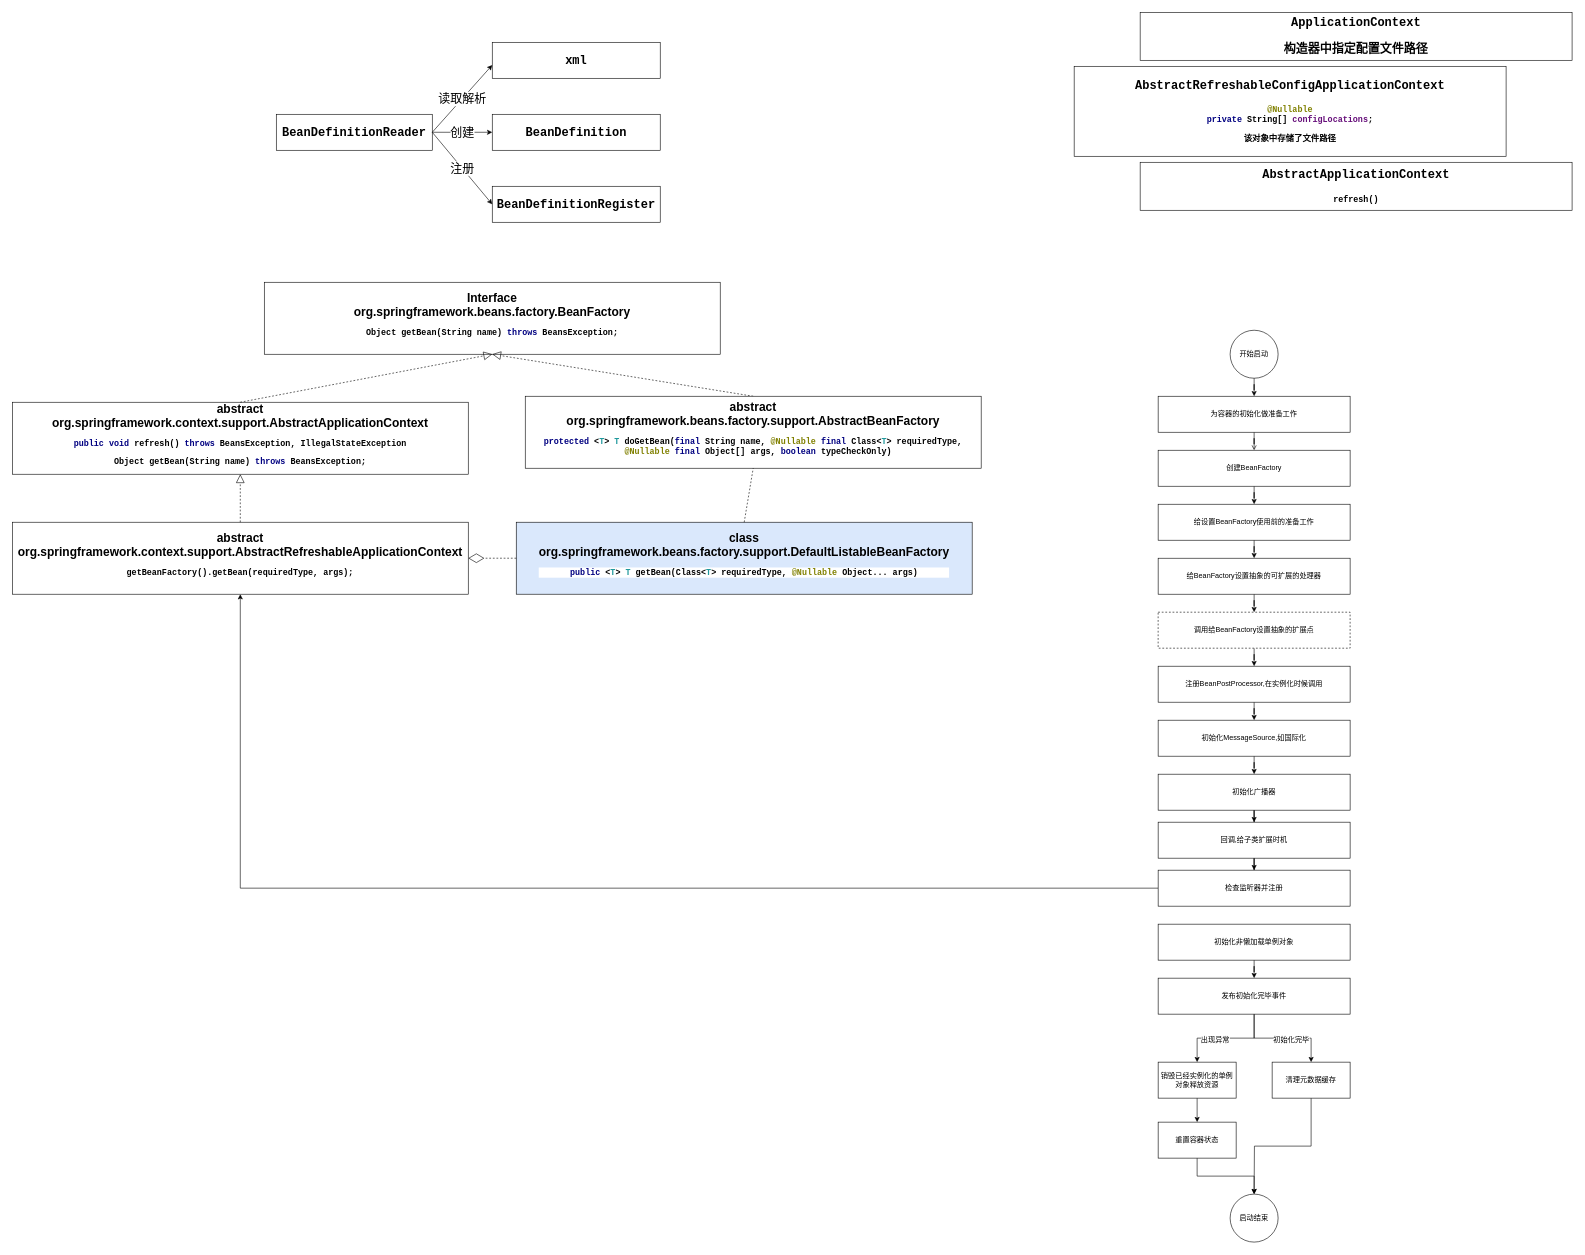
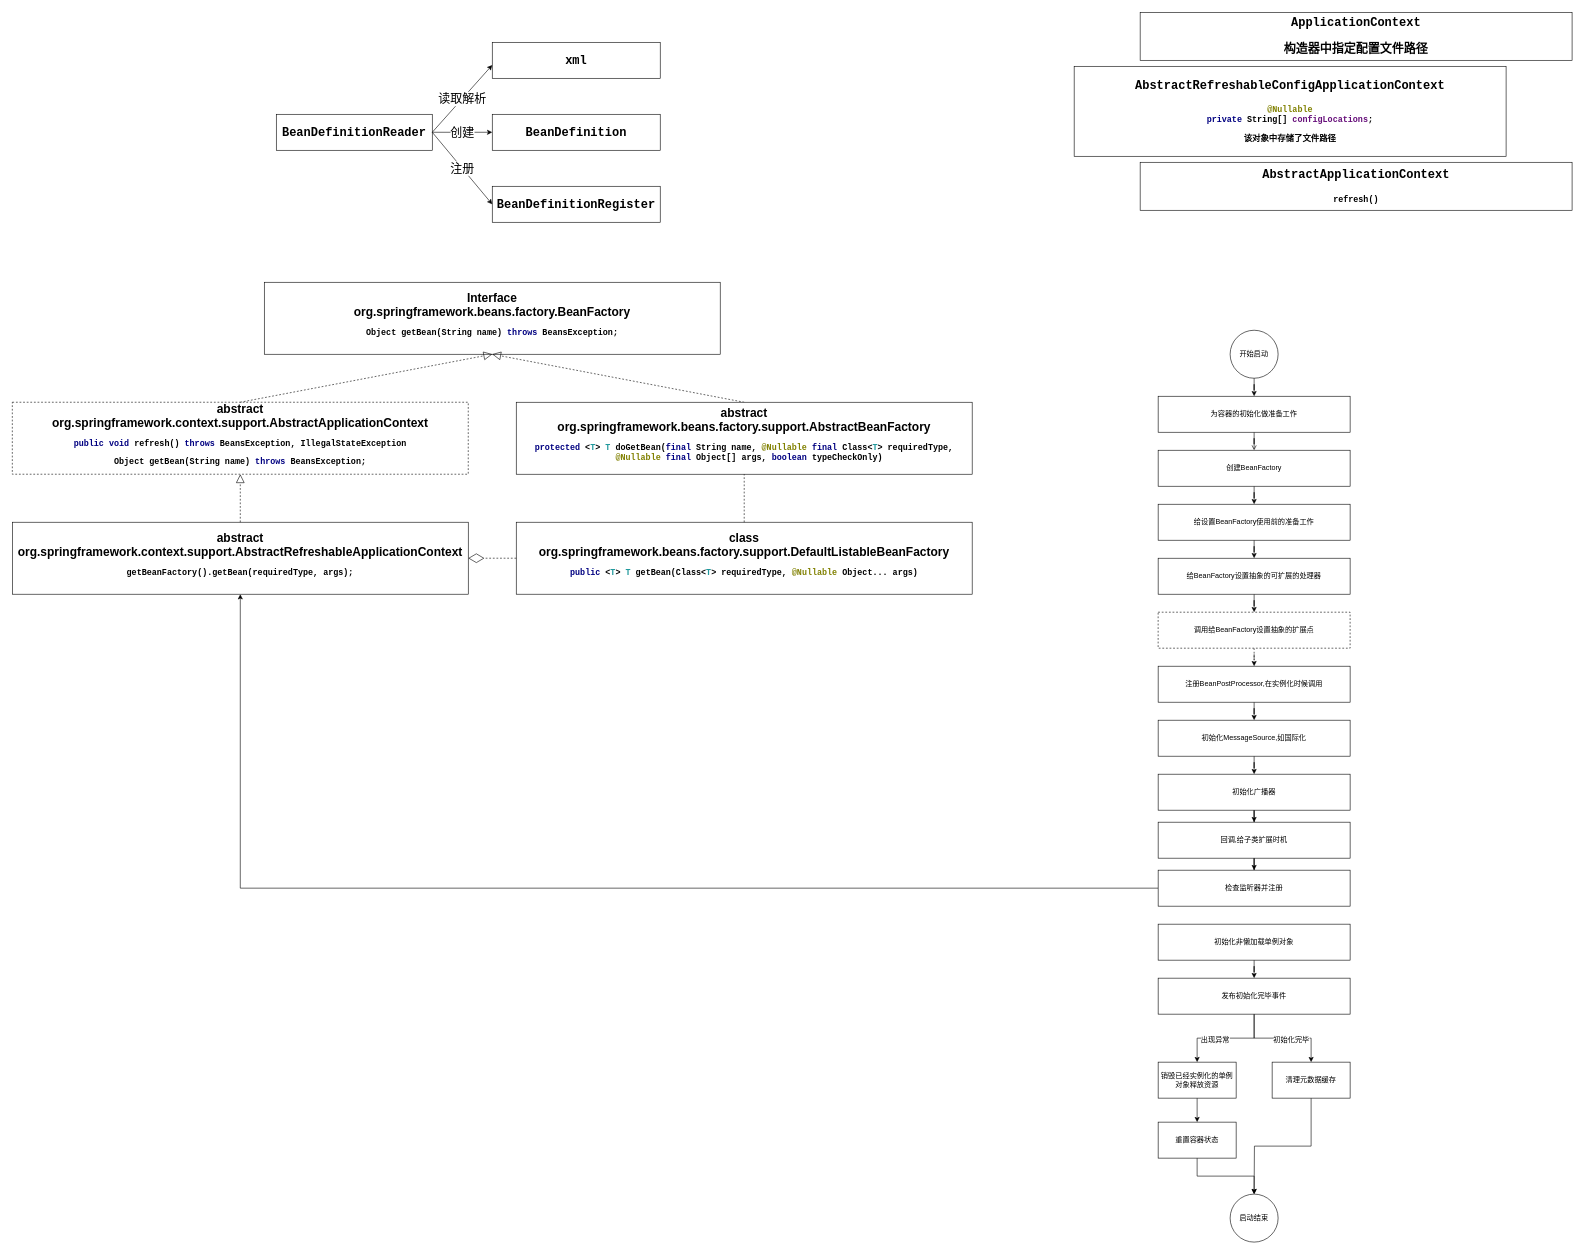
(753, 432) -> (744, 438)
(240, 438) -> (240, 438)
(744, 558) -> (744, 558)
(1254, 659) -> (1254, 659)
